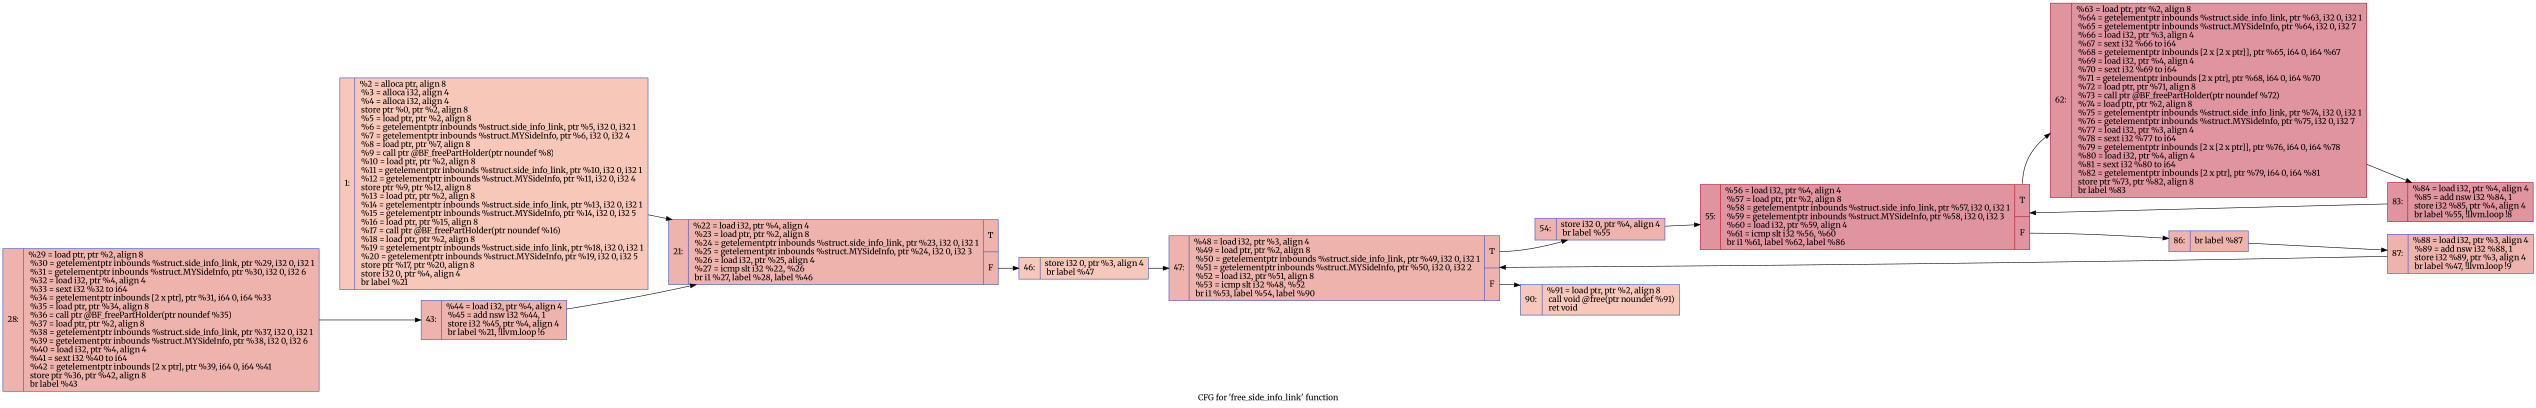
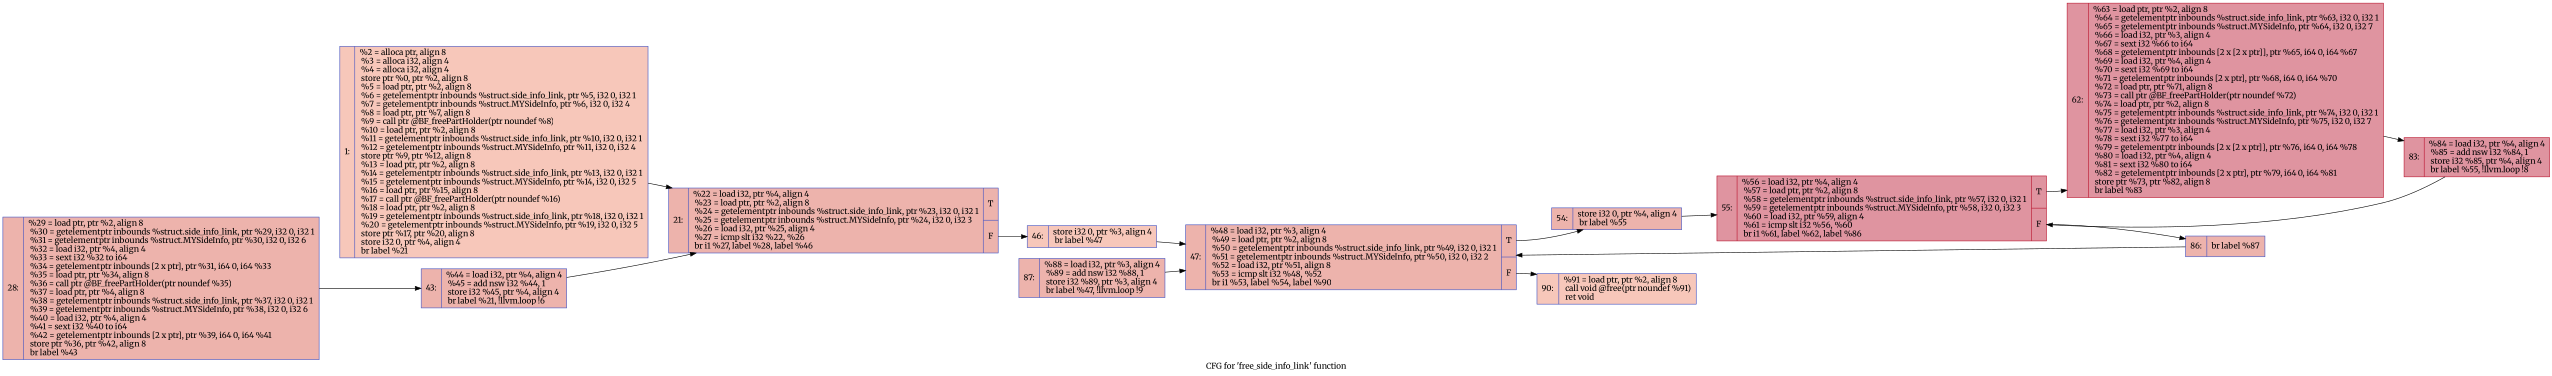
(2315, 247) -> (1854, 251)
(87, 324) -> (87, 292)
